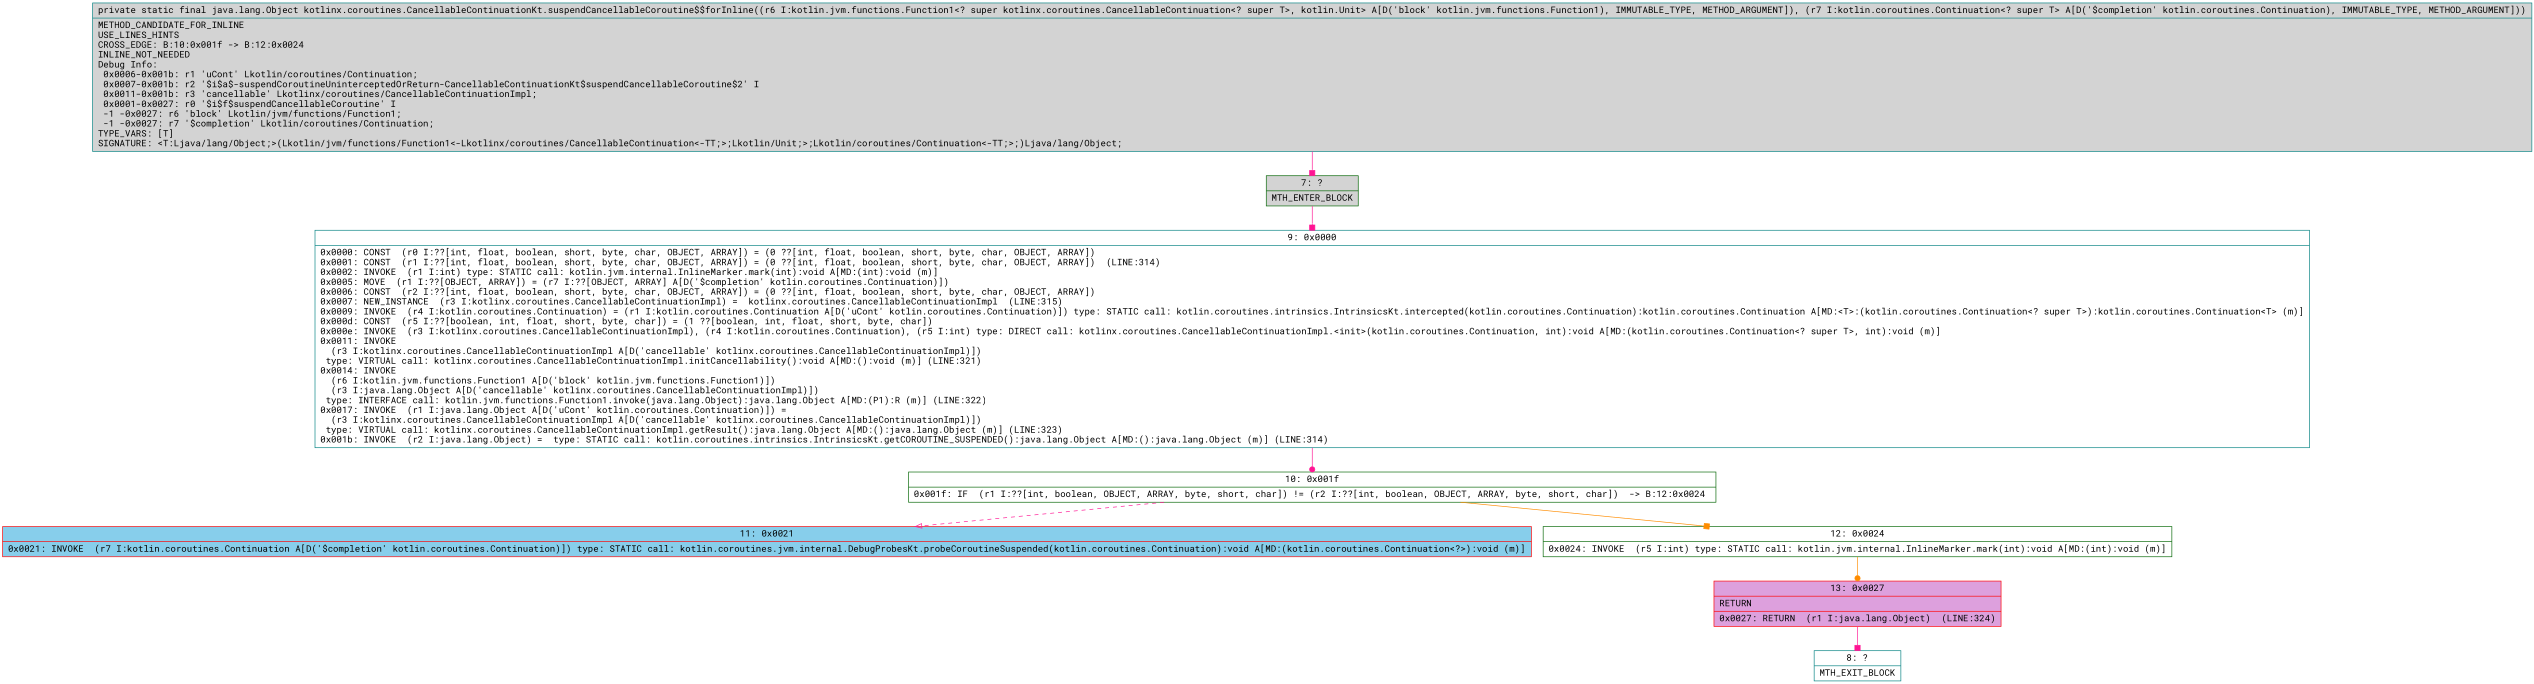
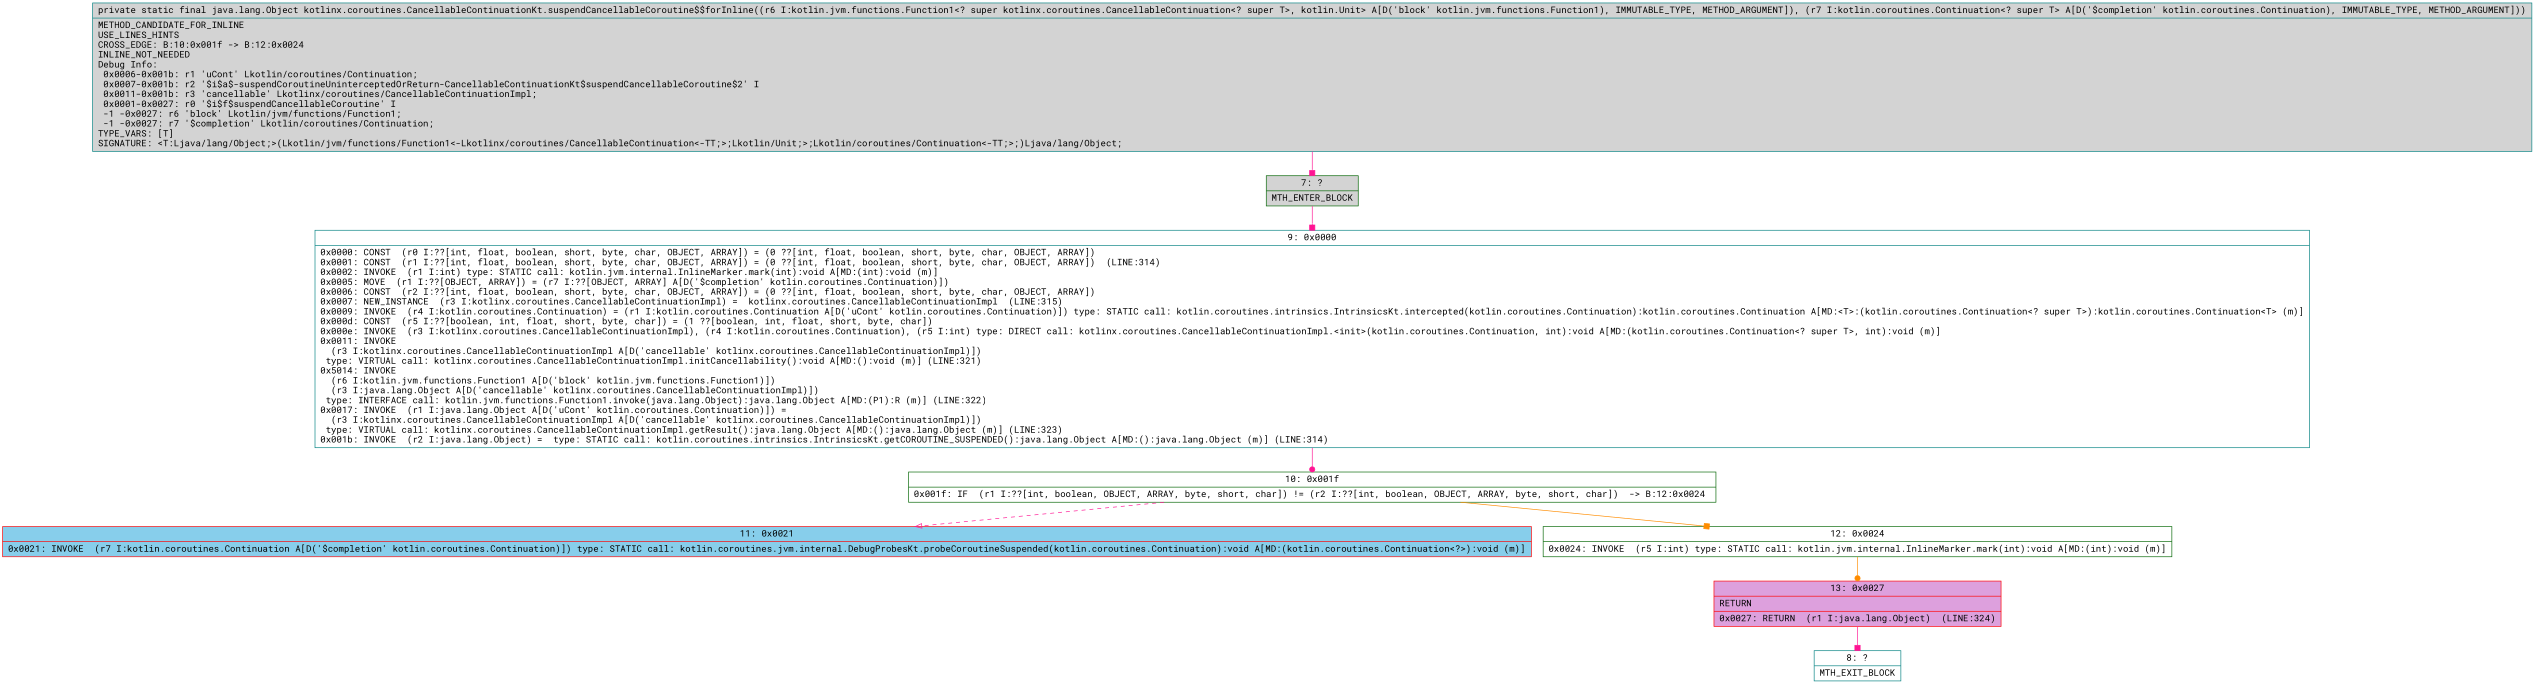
(364, 371) -> (364, 371)
